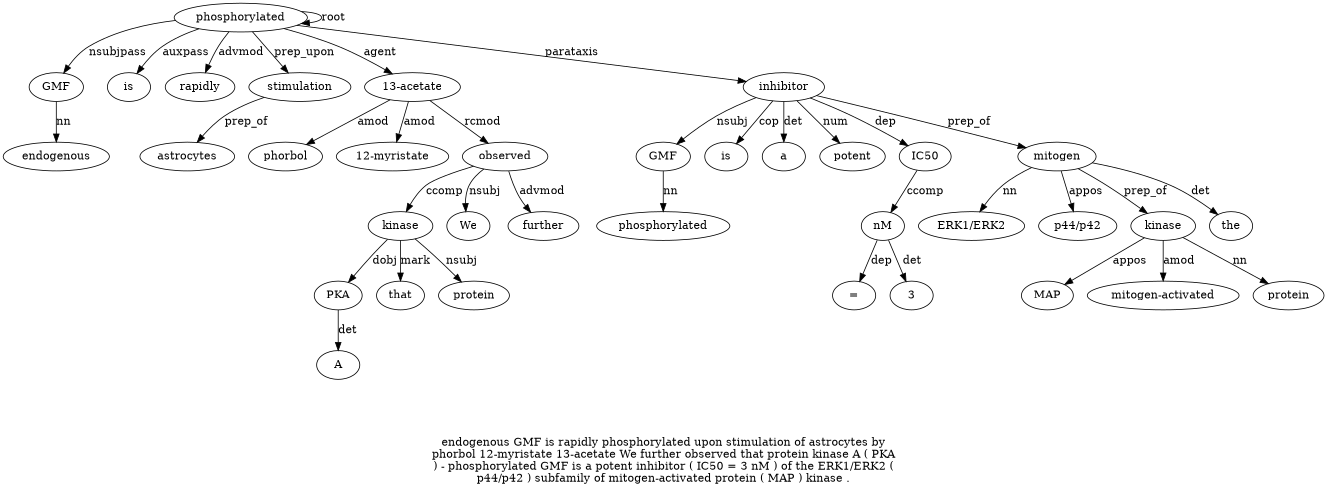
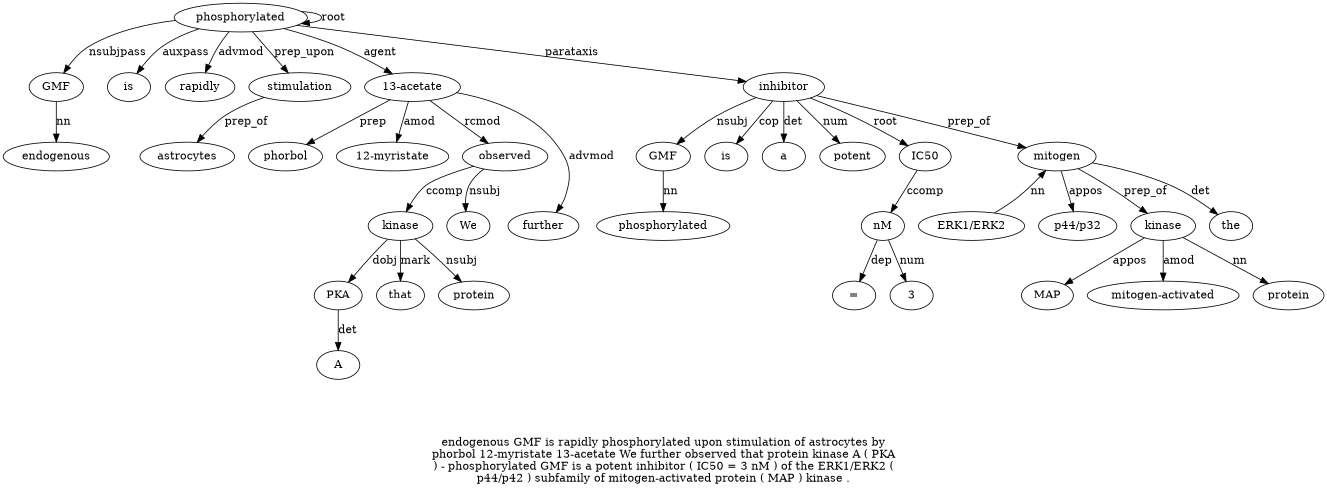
(373, 122) -> (373, 122)
(886, 122) -> (886, 122)
(1005, 183) -> (1019, 196)
(516, 189) -> (539, 127)
(1078, 226) -> (1078, 226)
(912, 261) -> (912, 261)
